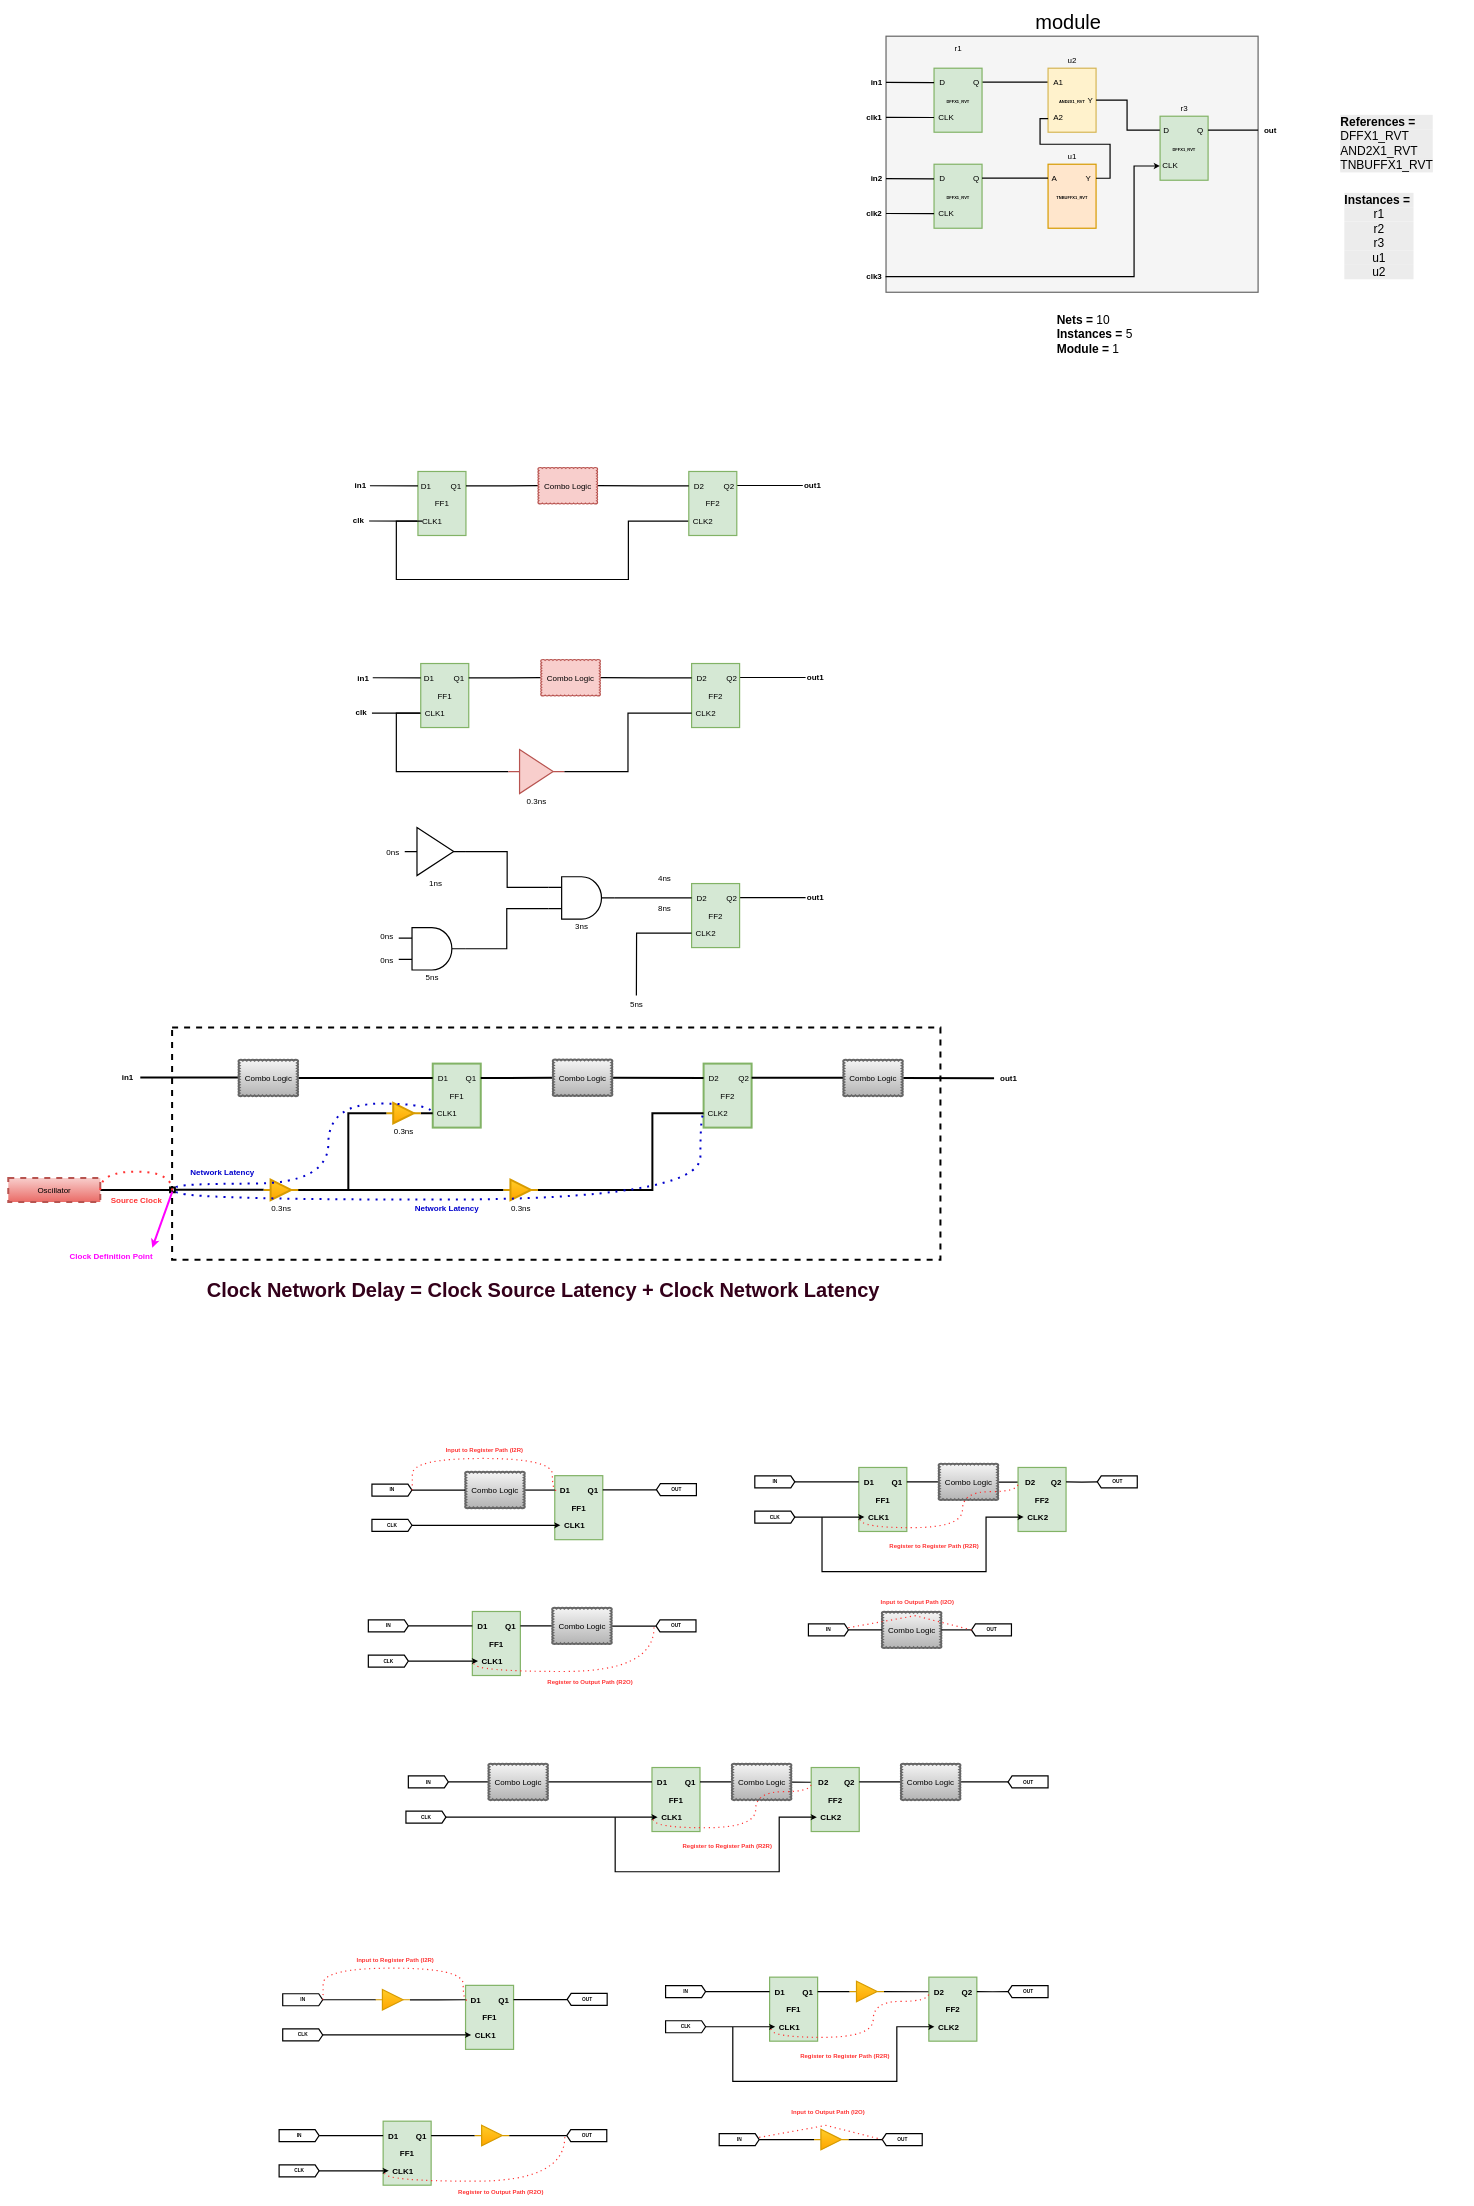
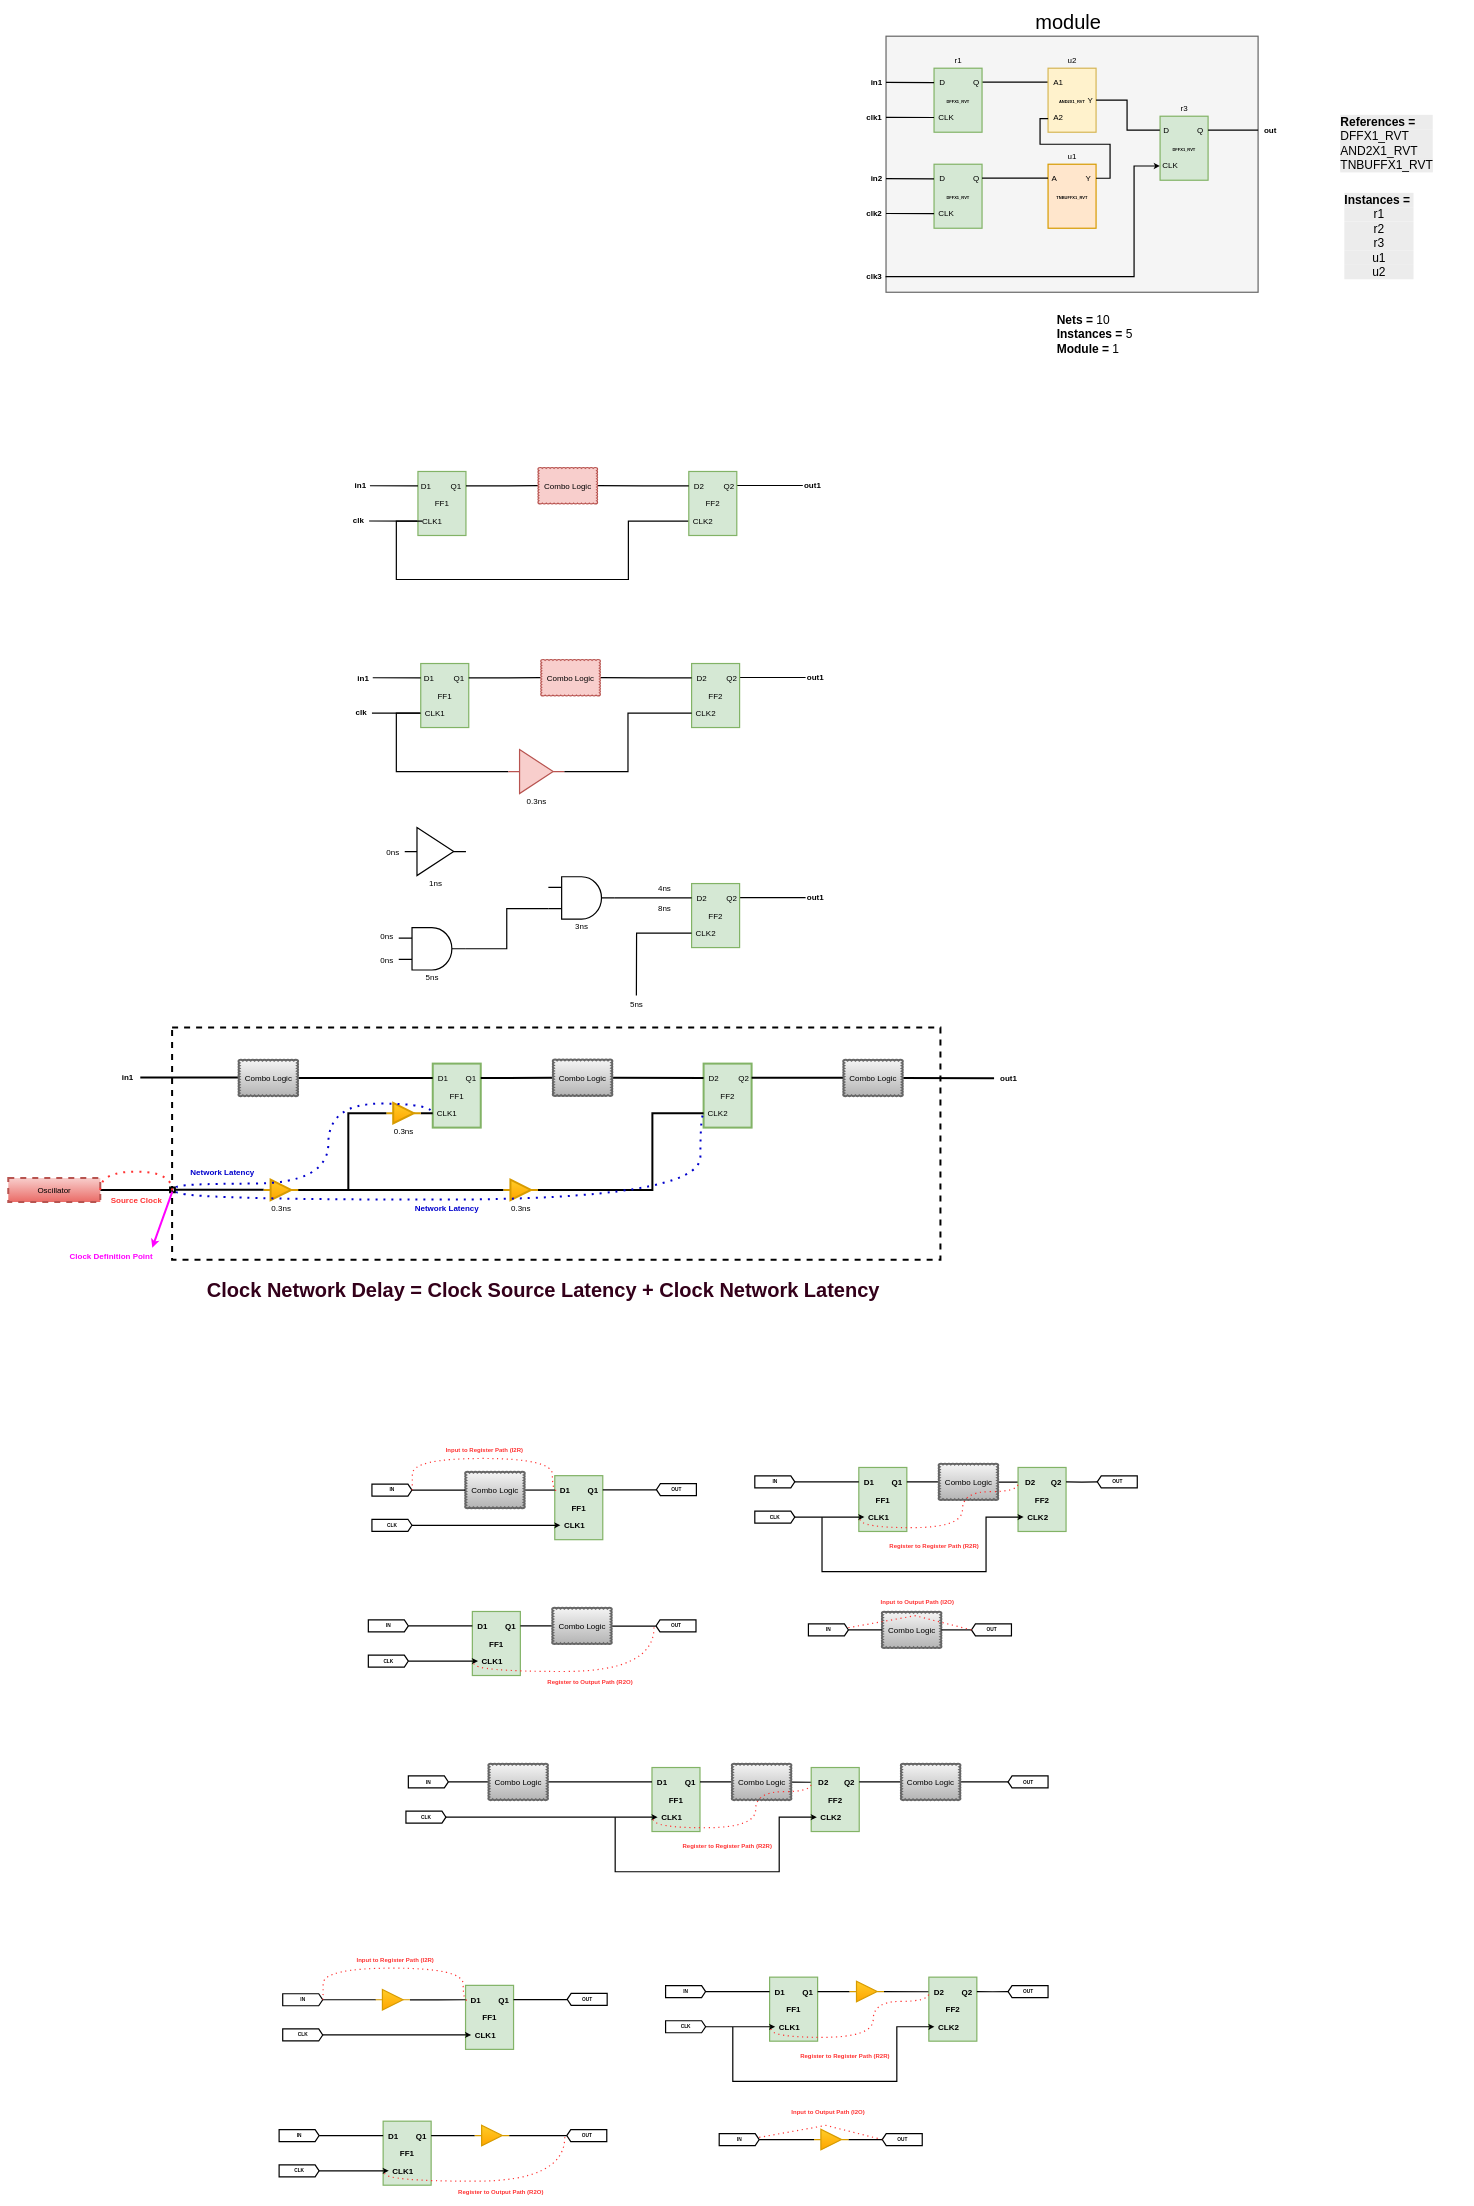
(958, 48) -> (958, 60)
(507, 869) -> none
(664, 877) -> (664, 887)
